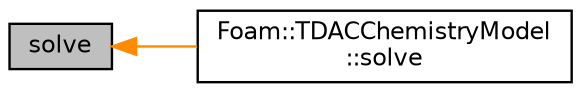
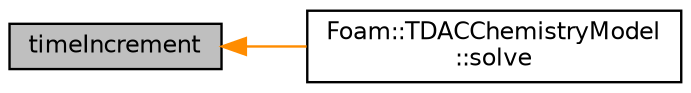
(61, 46) -> (116, 46)
